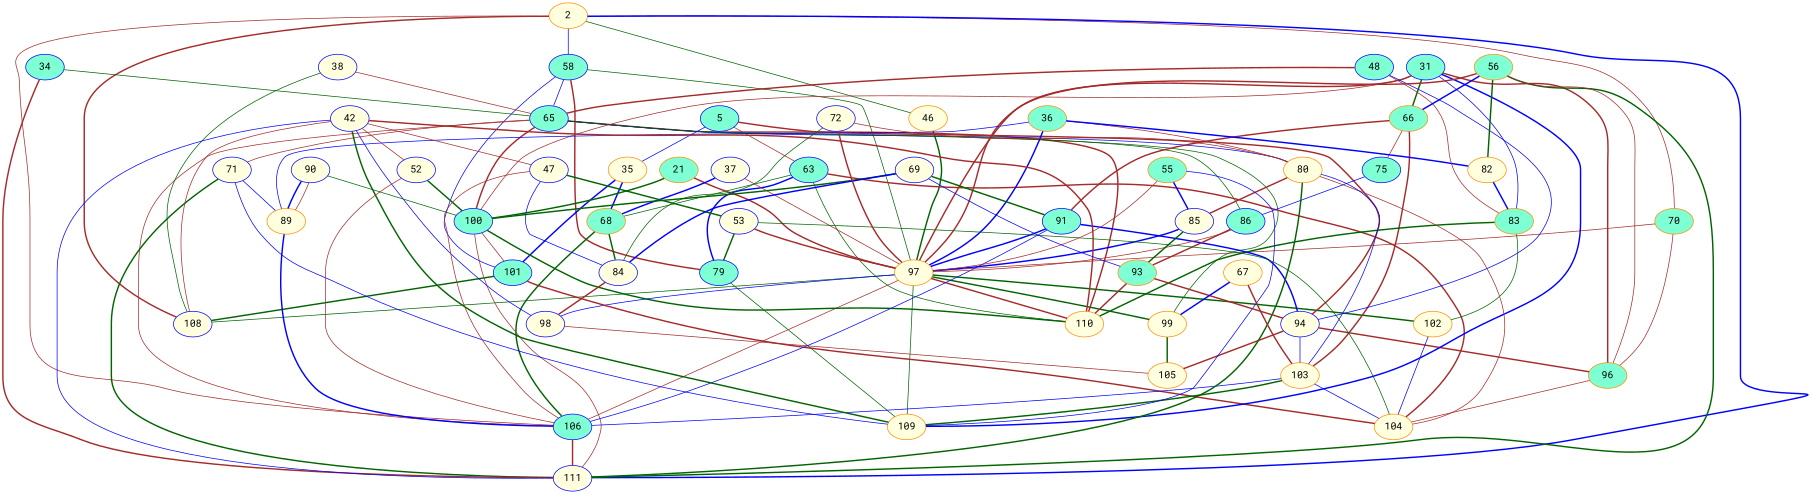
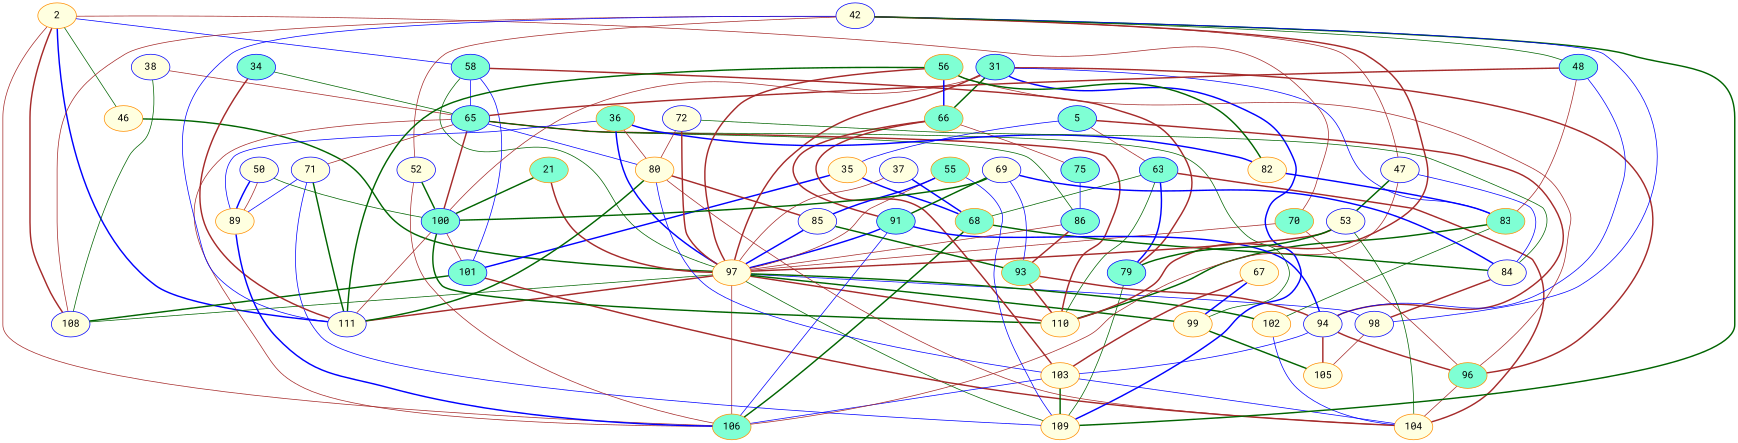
none -> (1391, 38)
(311, 170) -> (259, 170)
(573, 427) -> (732, 427)
(573, 453) -> (574, 294)
